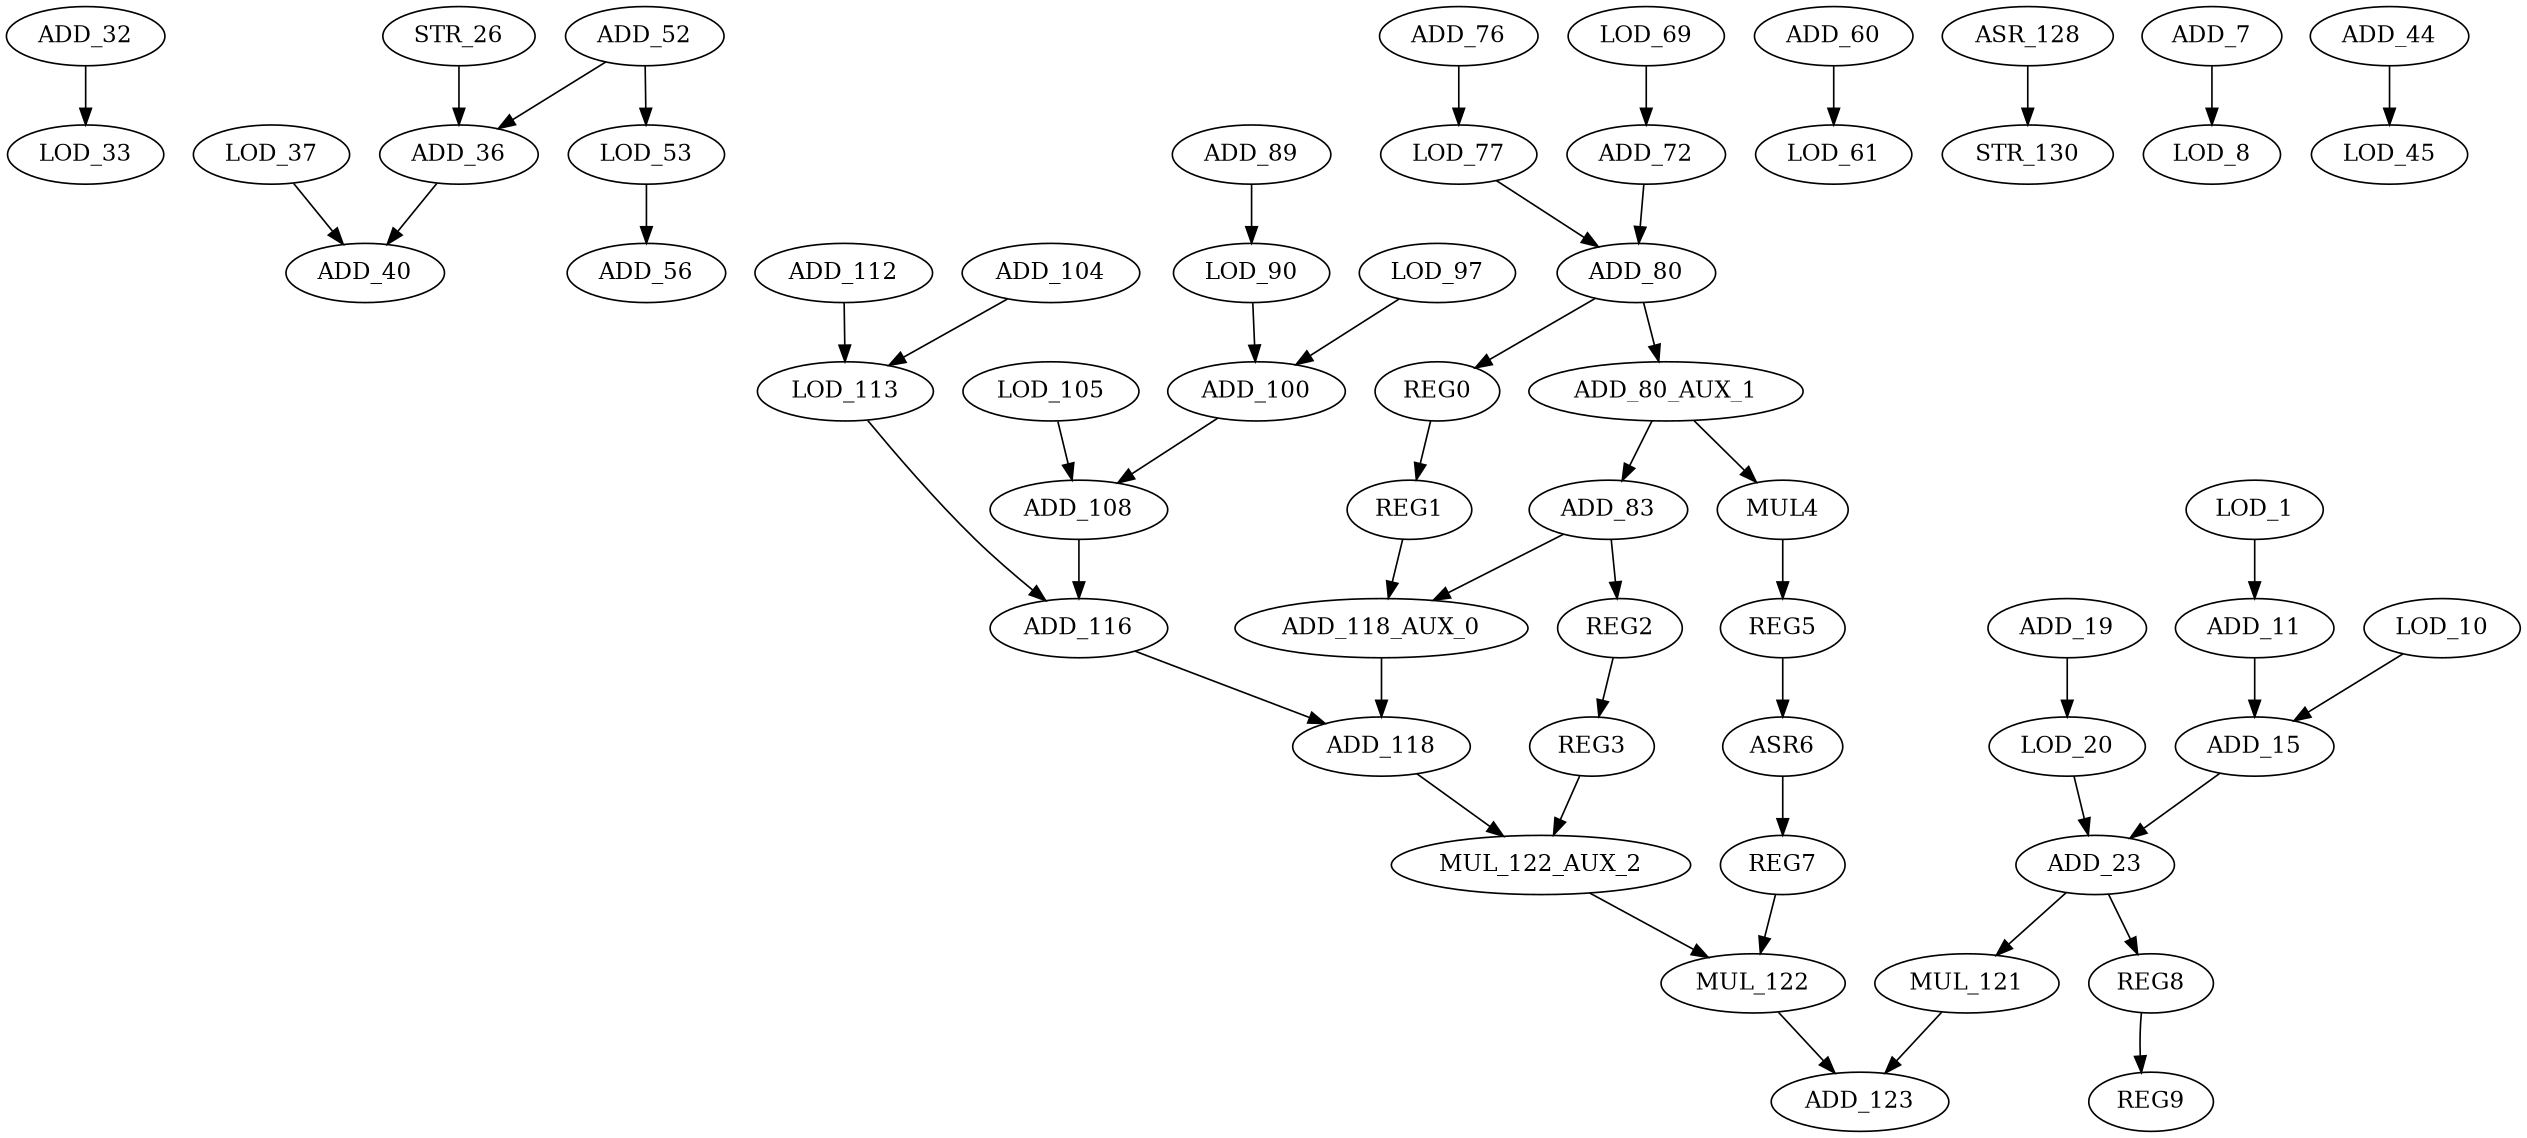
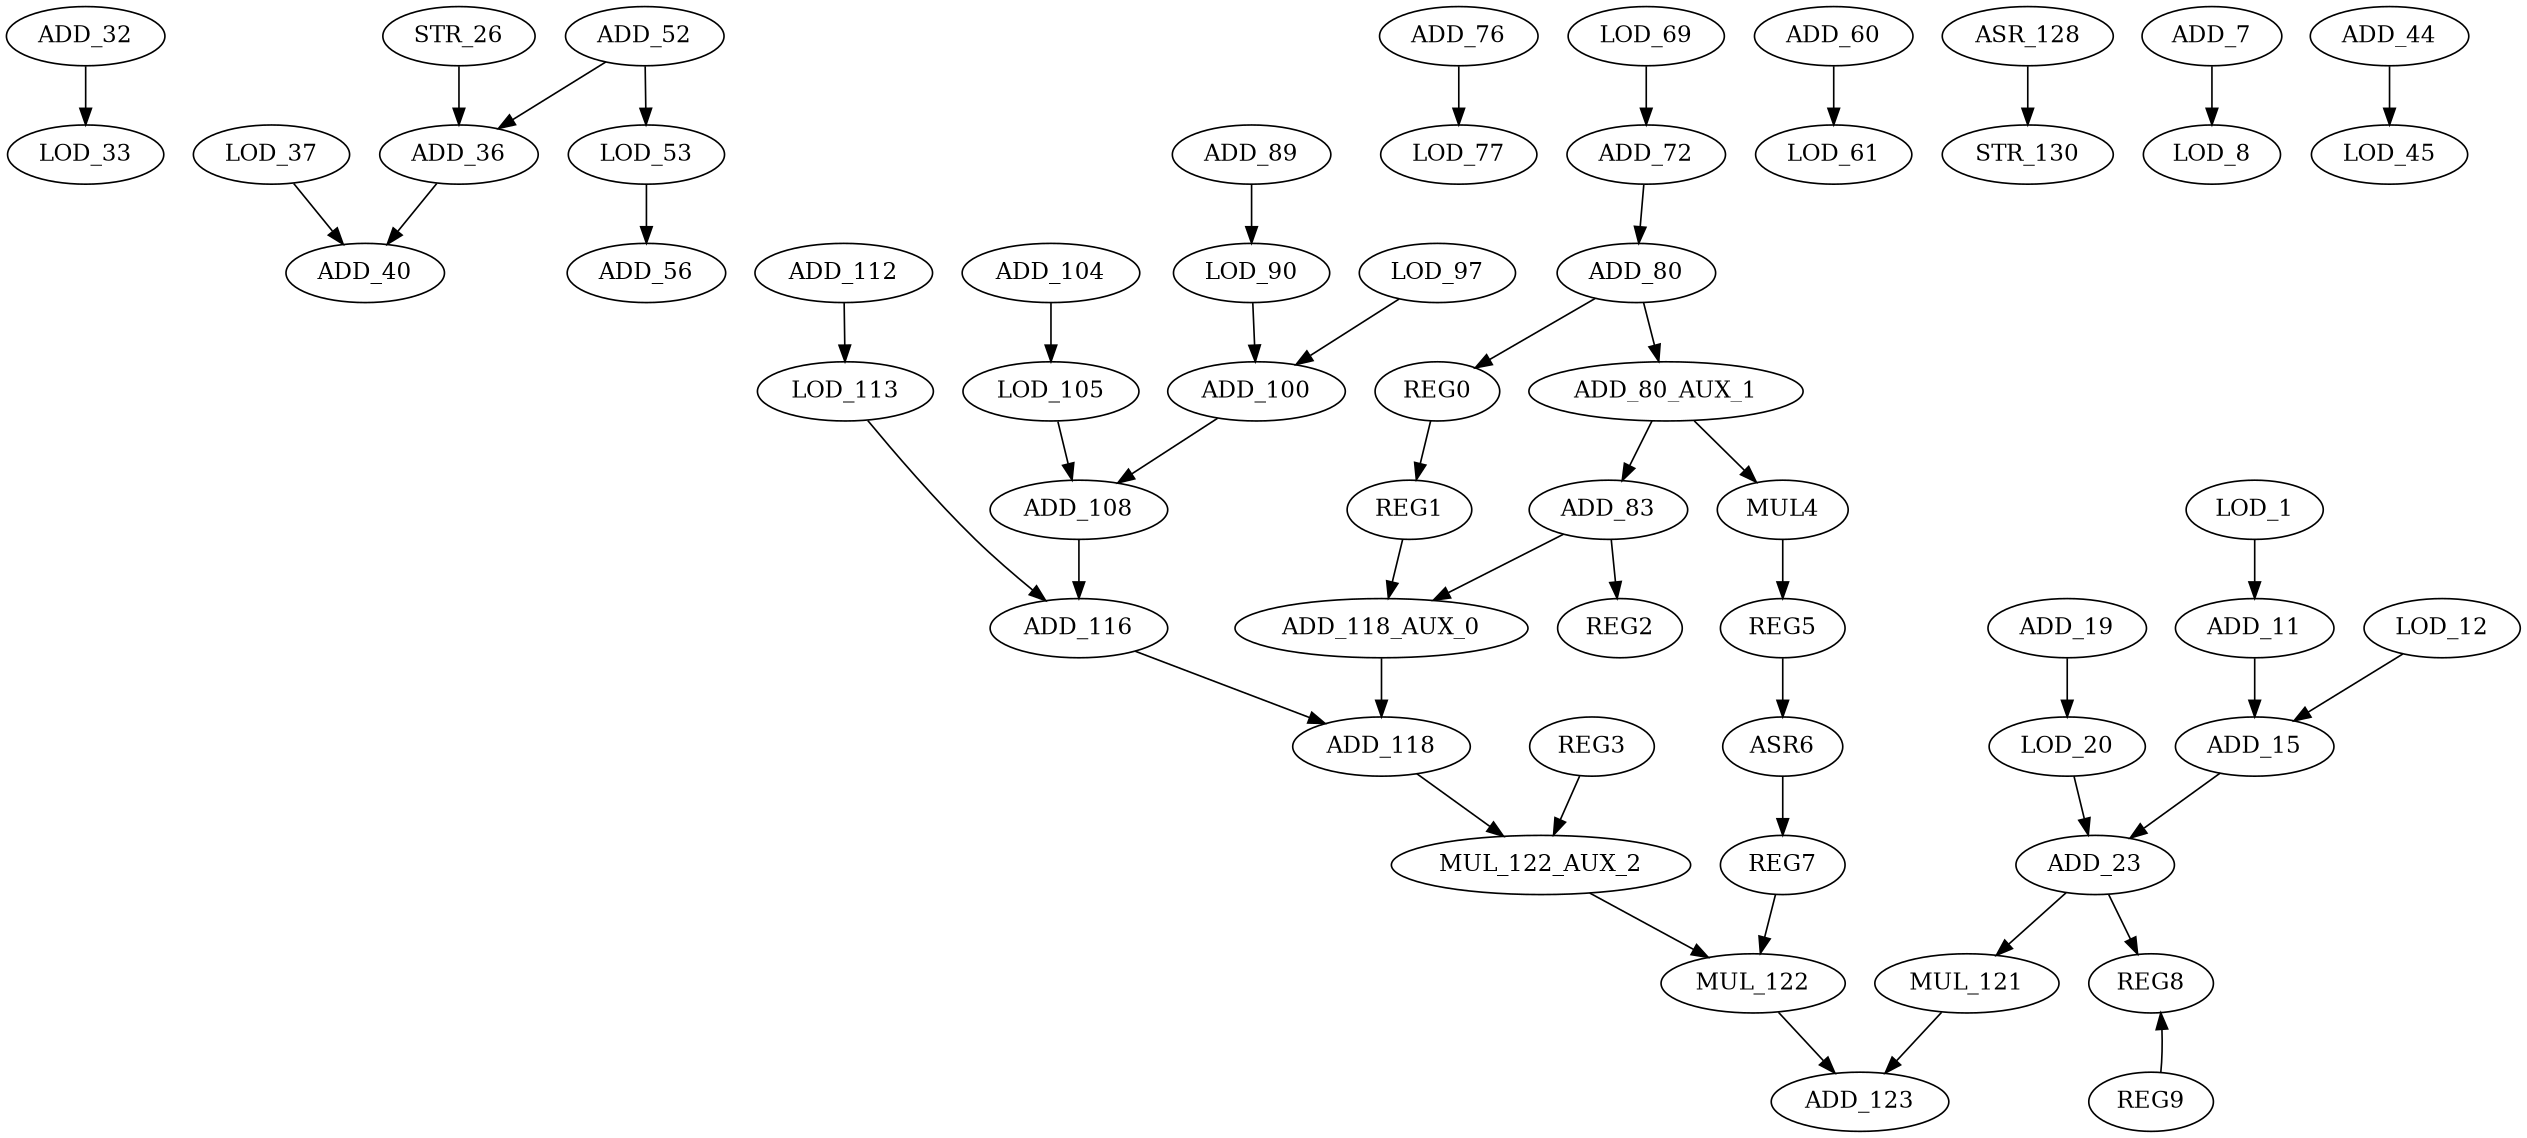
(1540, 209) -> none
(955, 328) -> (1051, 324)
(2442, 628) -> (2442, 628)
(1608, 679) -> none
(2140, 1034) -> (2162, 1051)
